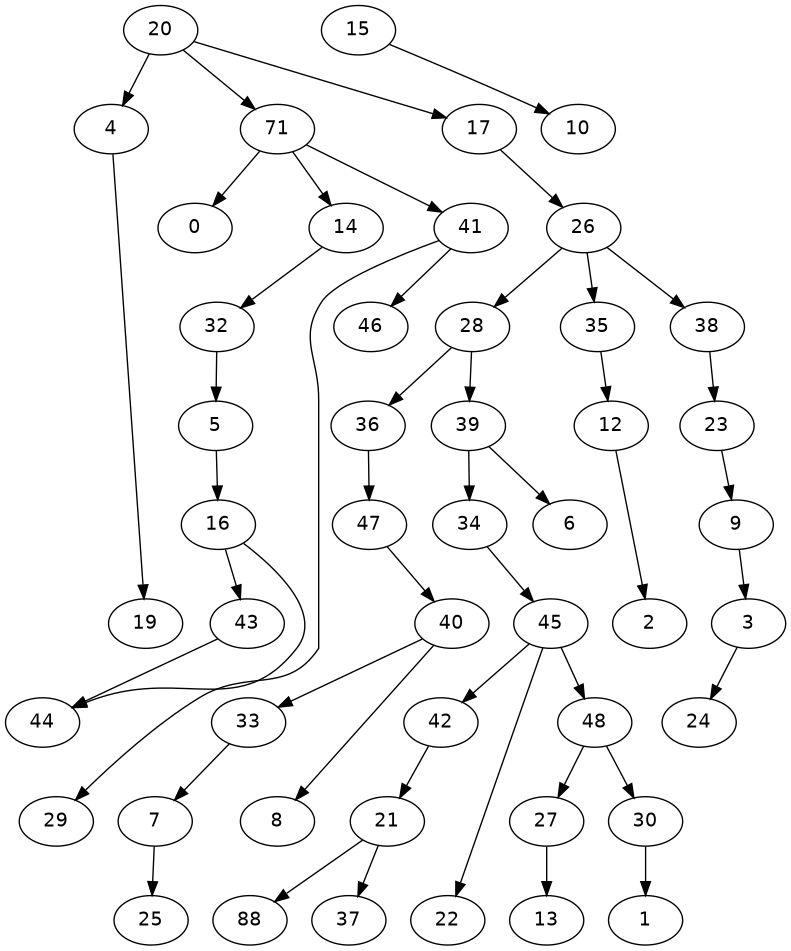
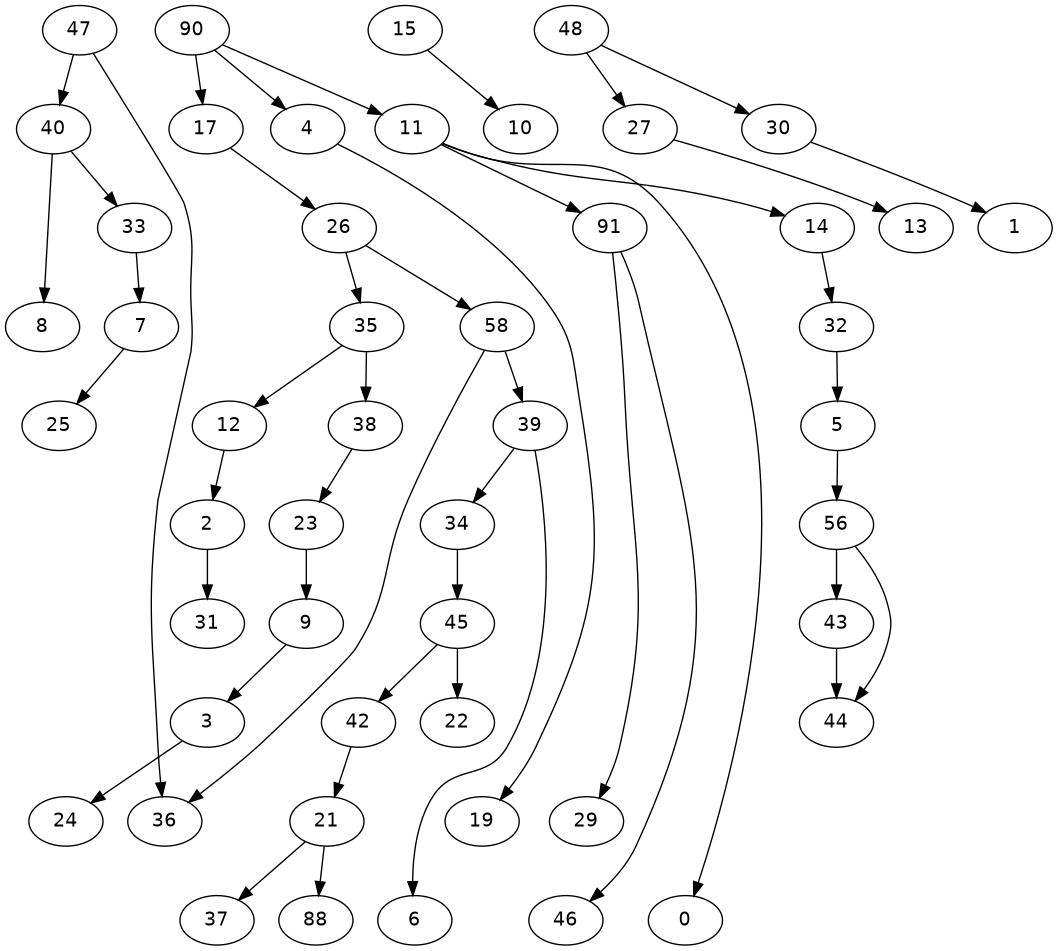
(161, 30) -> (192, 30)
(277, 129) -> (412, 129)
(471, 228) -> (610, 228)
(640, 273) -> (366, 370)
(473, 327) -> (497, 327)
(369, 469) -> (179, 406)
(218, 525) -> (837, 525)
none -> (207, 624)
(570, 667) -> none
